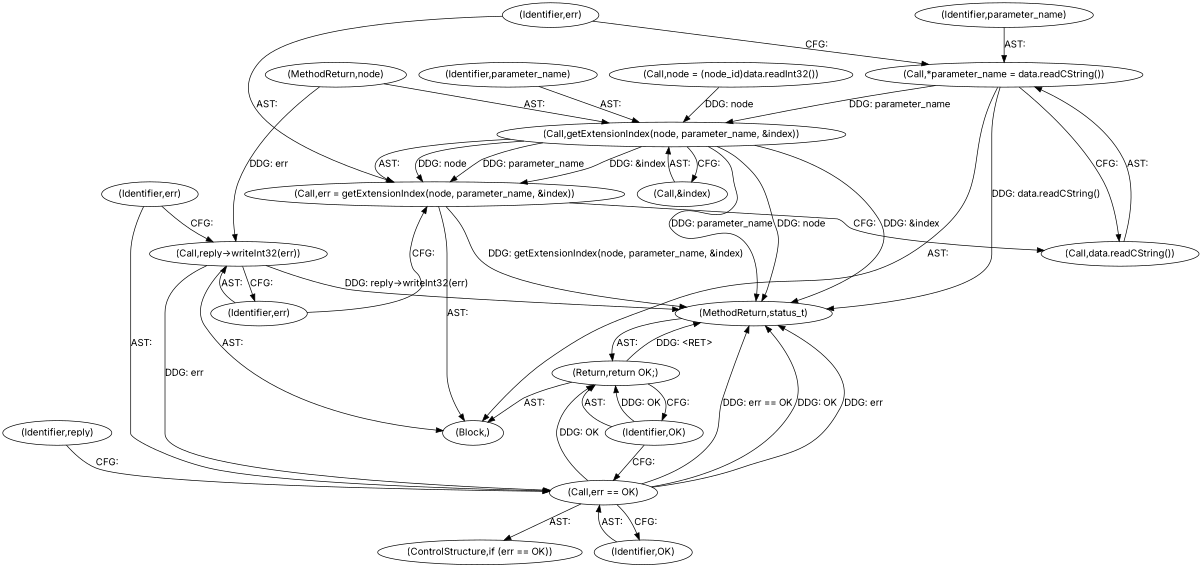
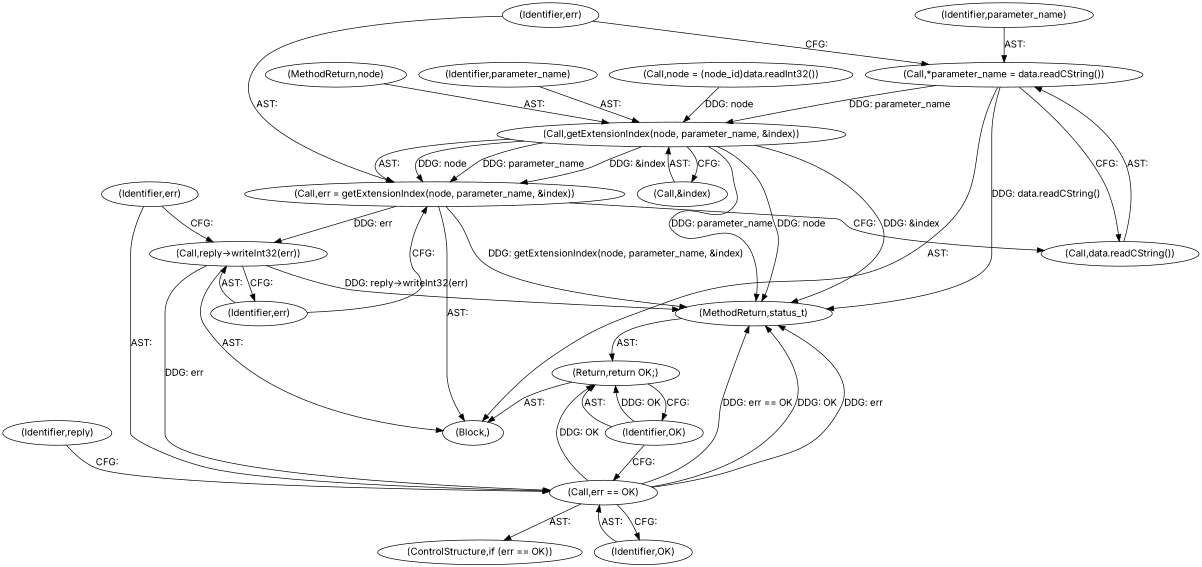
(256, 150) -> (338, 223)
(658, 338) -> none
